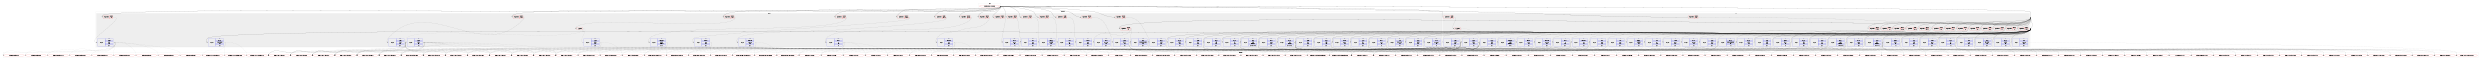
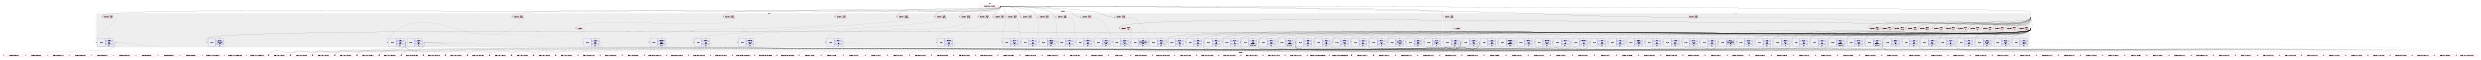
(2180, 55) -> (2180, 55)
